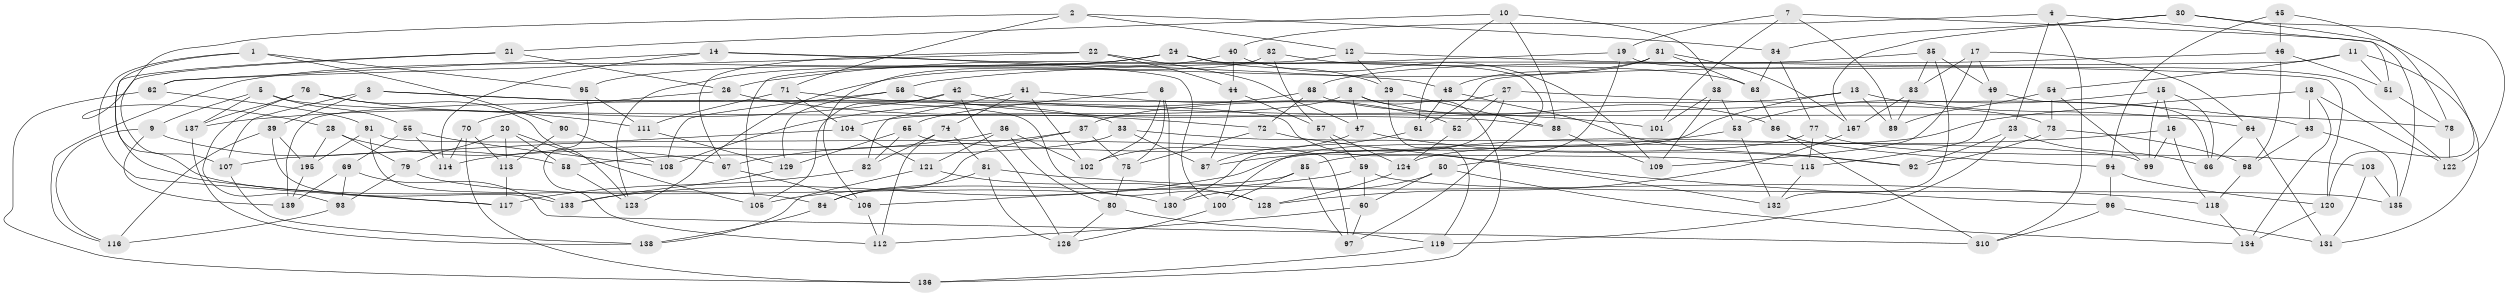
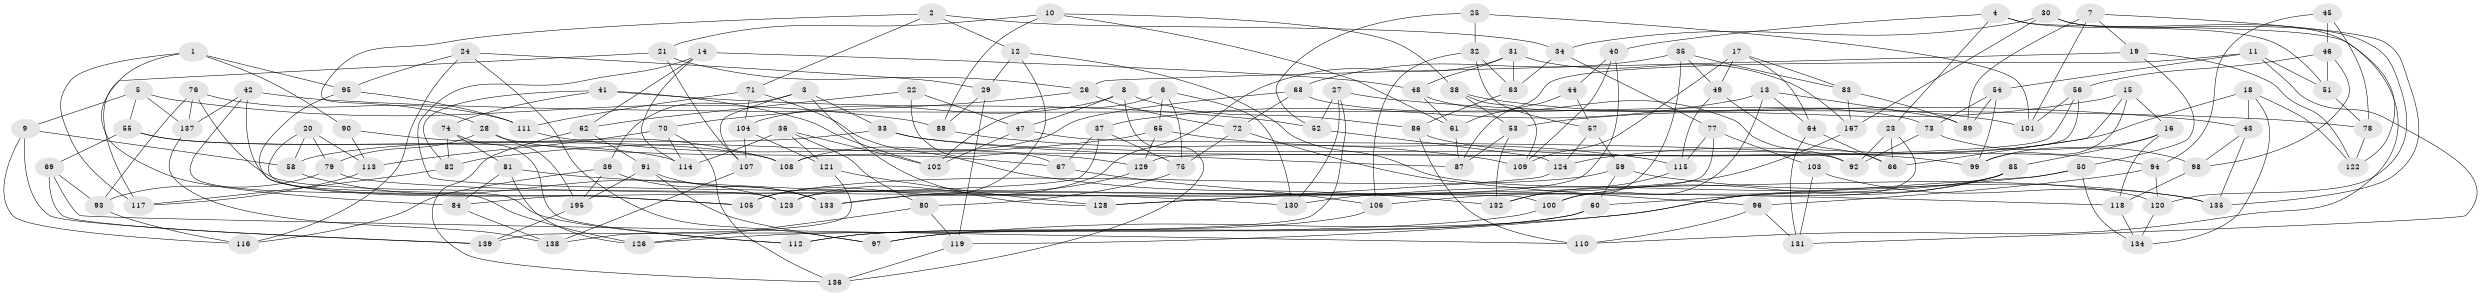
none -> (1475, 13)
(1194, 75) -> none
(1983, 244) -> (1582, 244)
